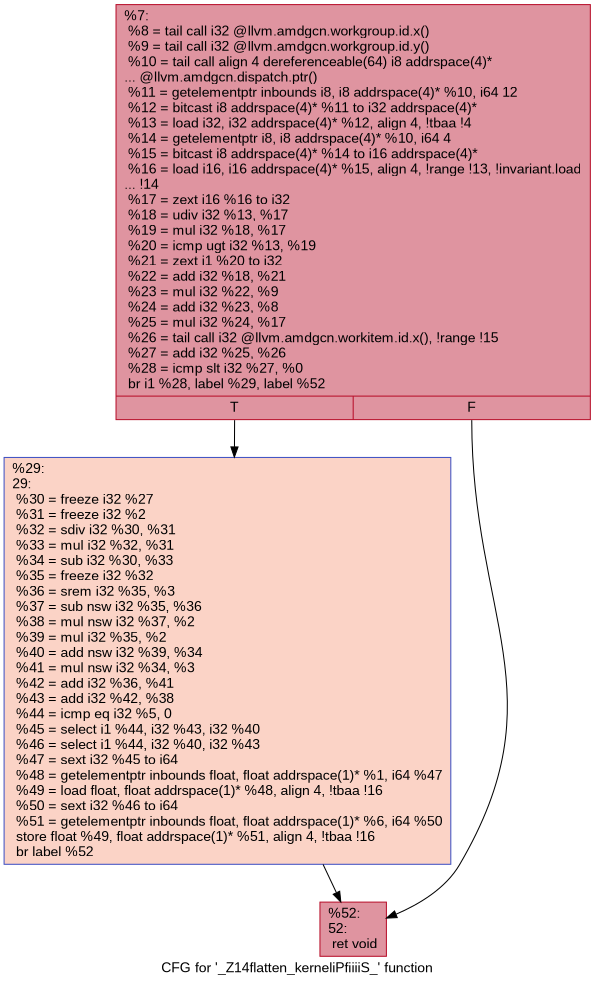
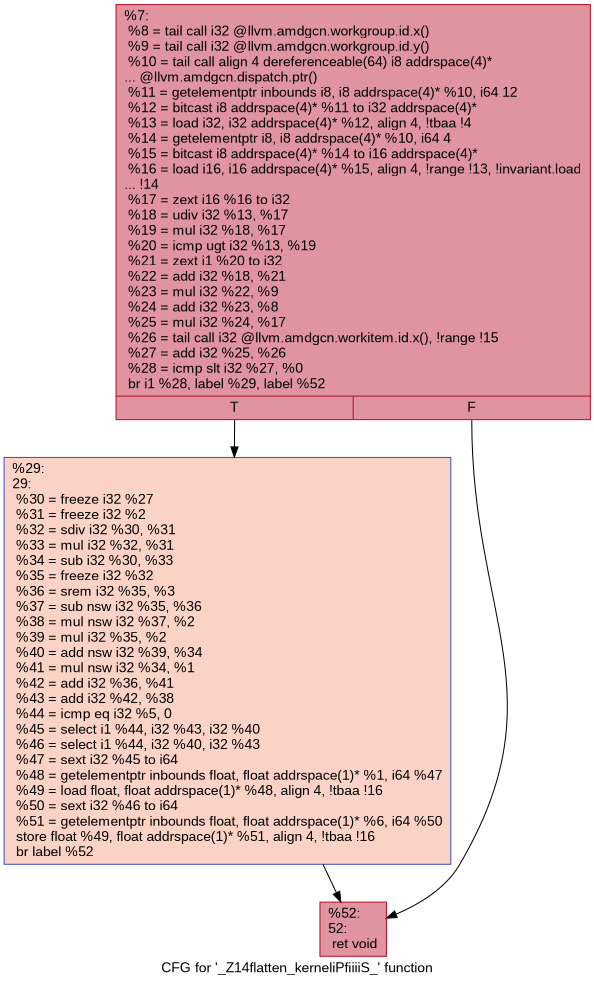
(104, 668) -> (104, 668)
